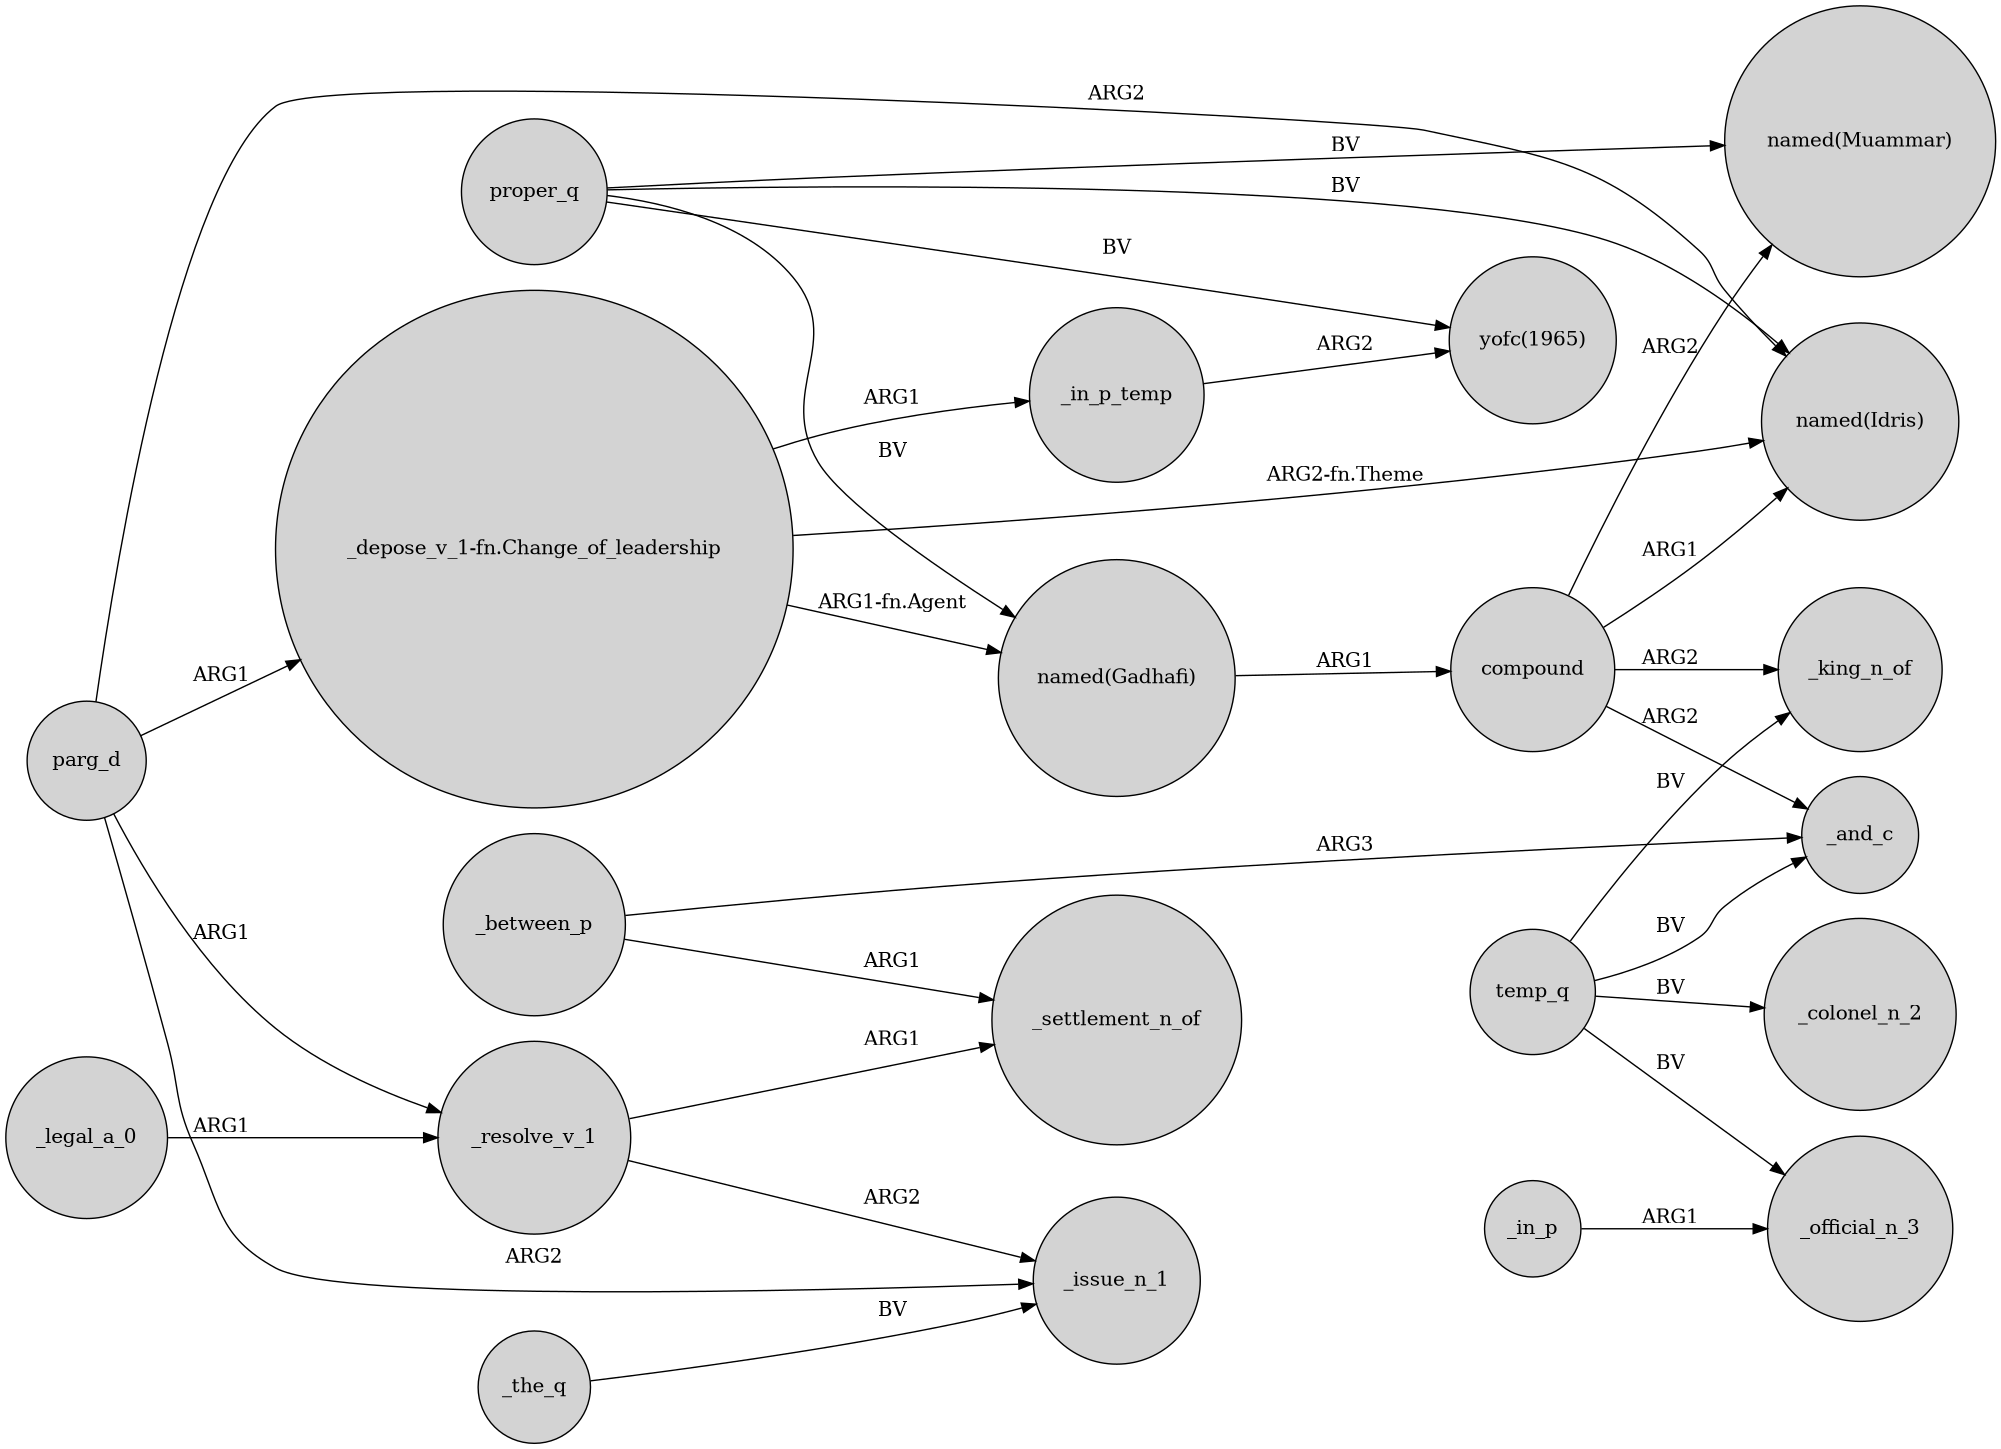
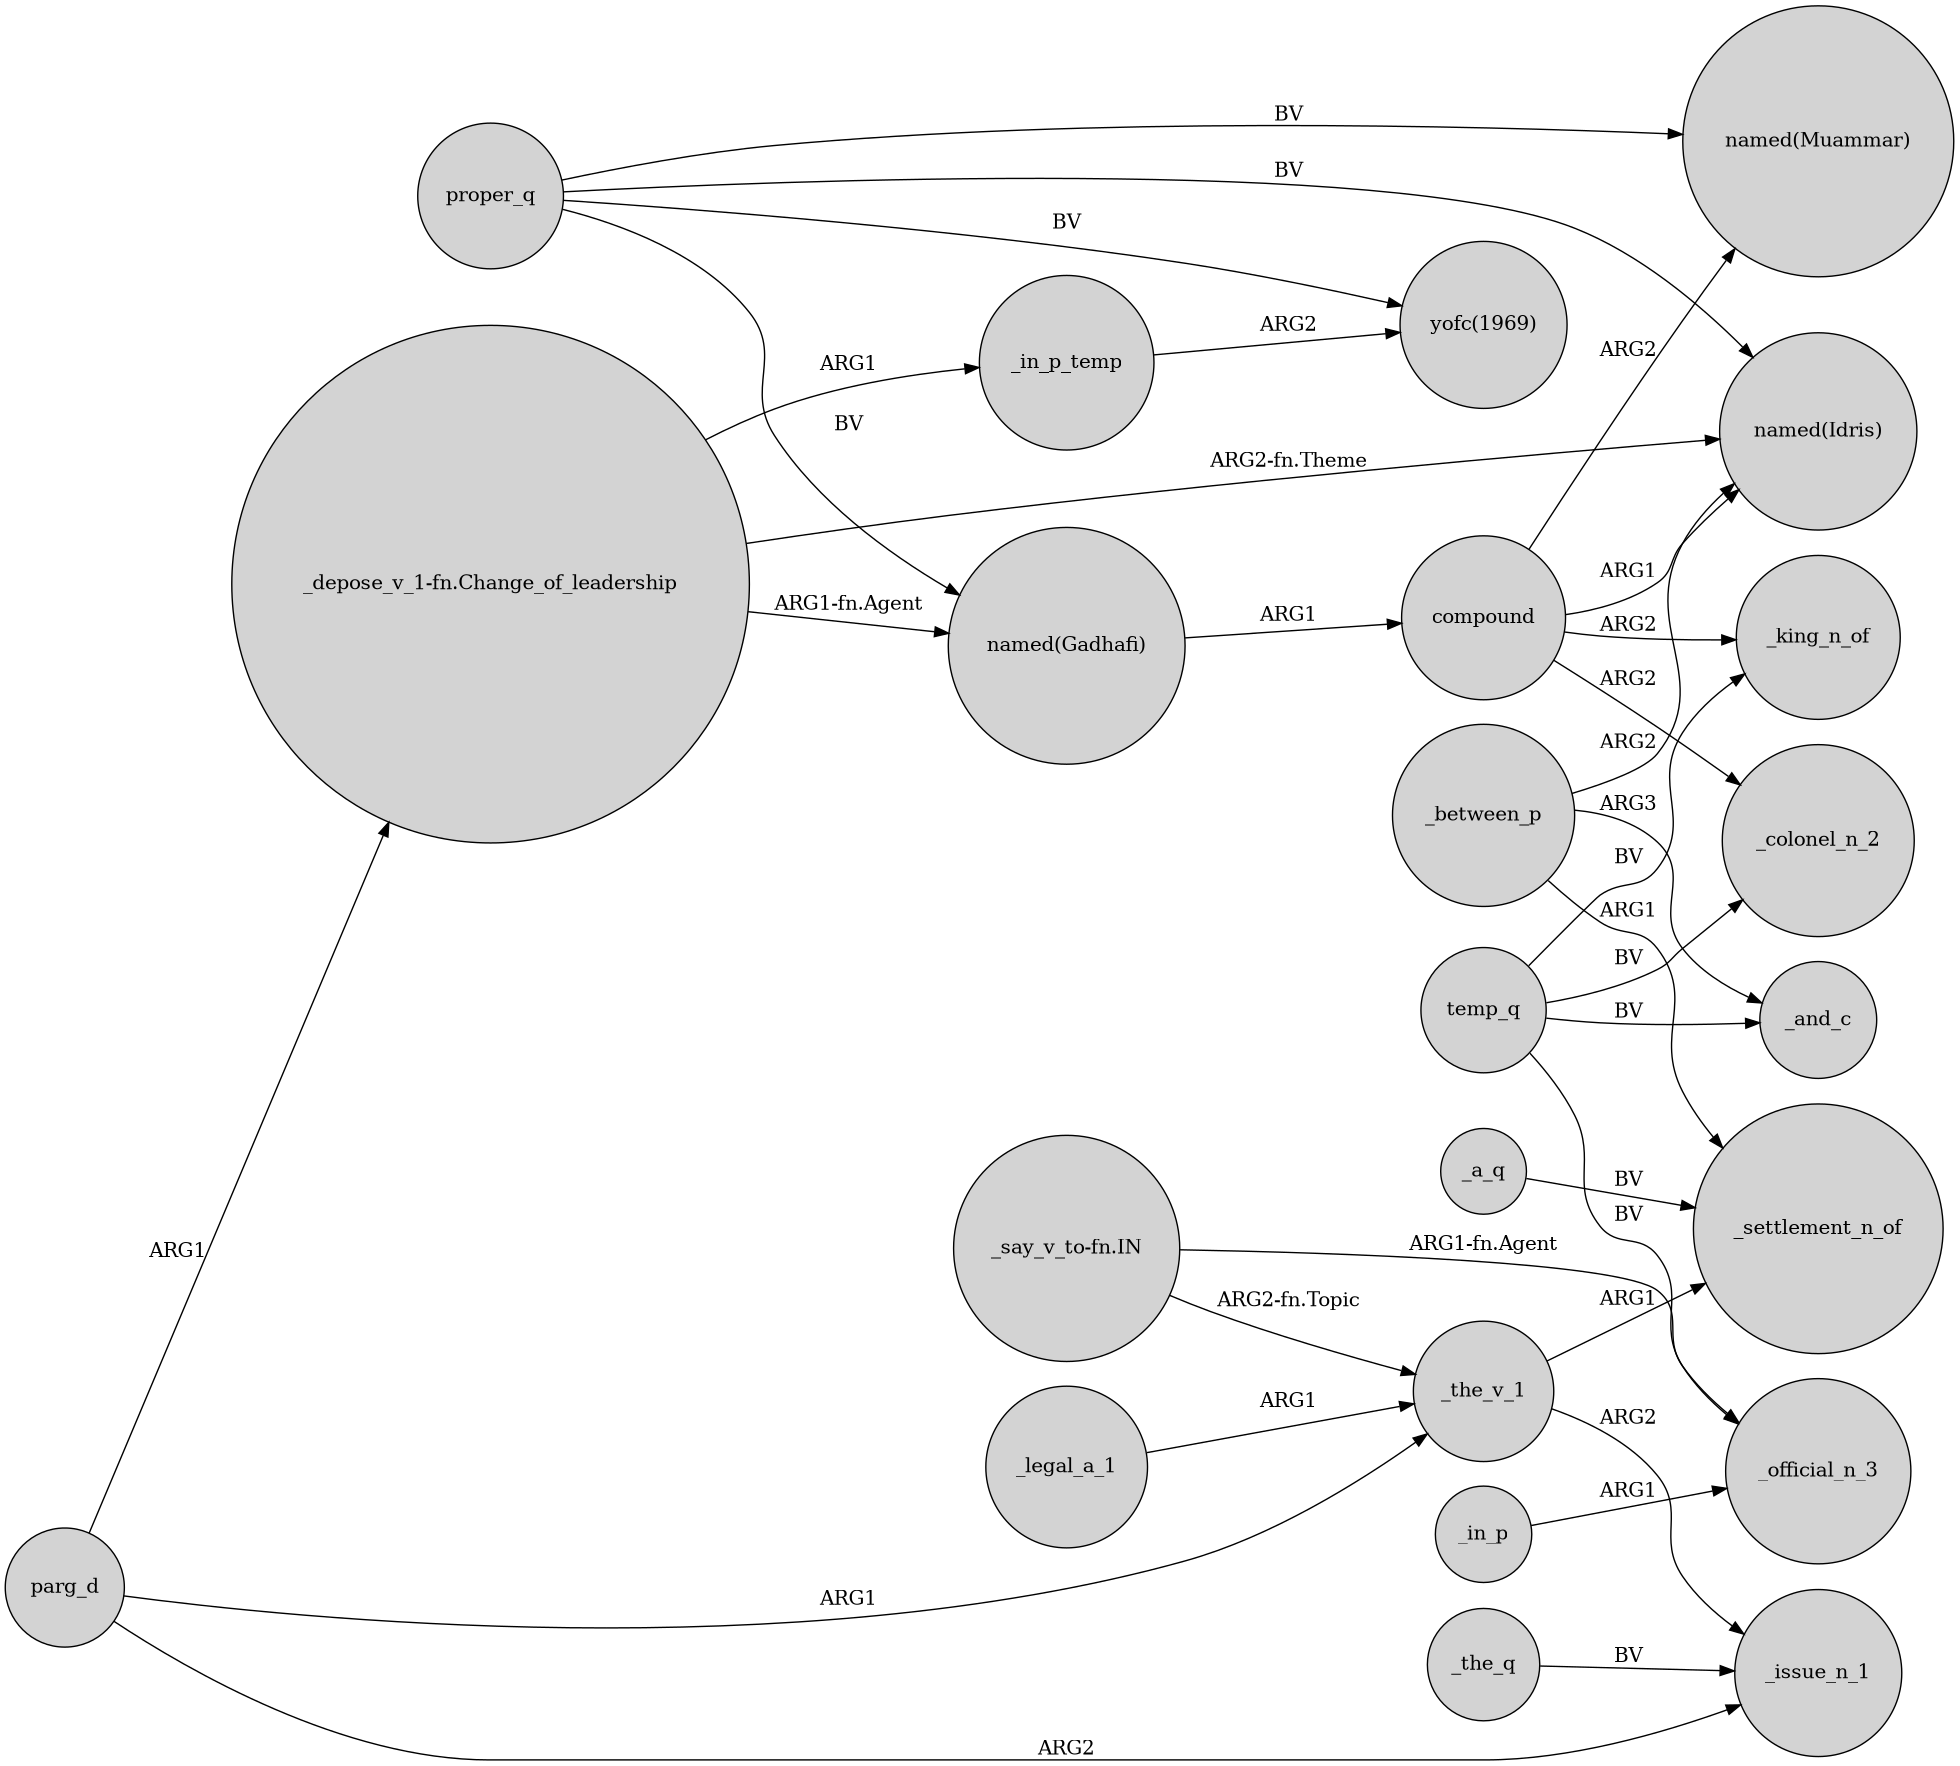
(749, 96) -> (1677, 665)
(1533, 340) -> (1484, 325)
(1701, 754) -> (1642, 717)
(87, 1138) -> (1067, 1467)
(534, 1138) -> (1484, 1391)
none -> (1484, 1171)
none -> (1067, 1248)
